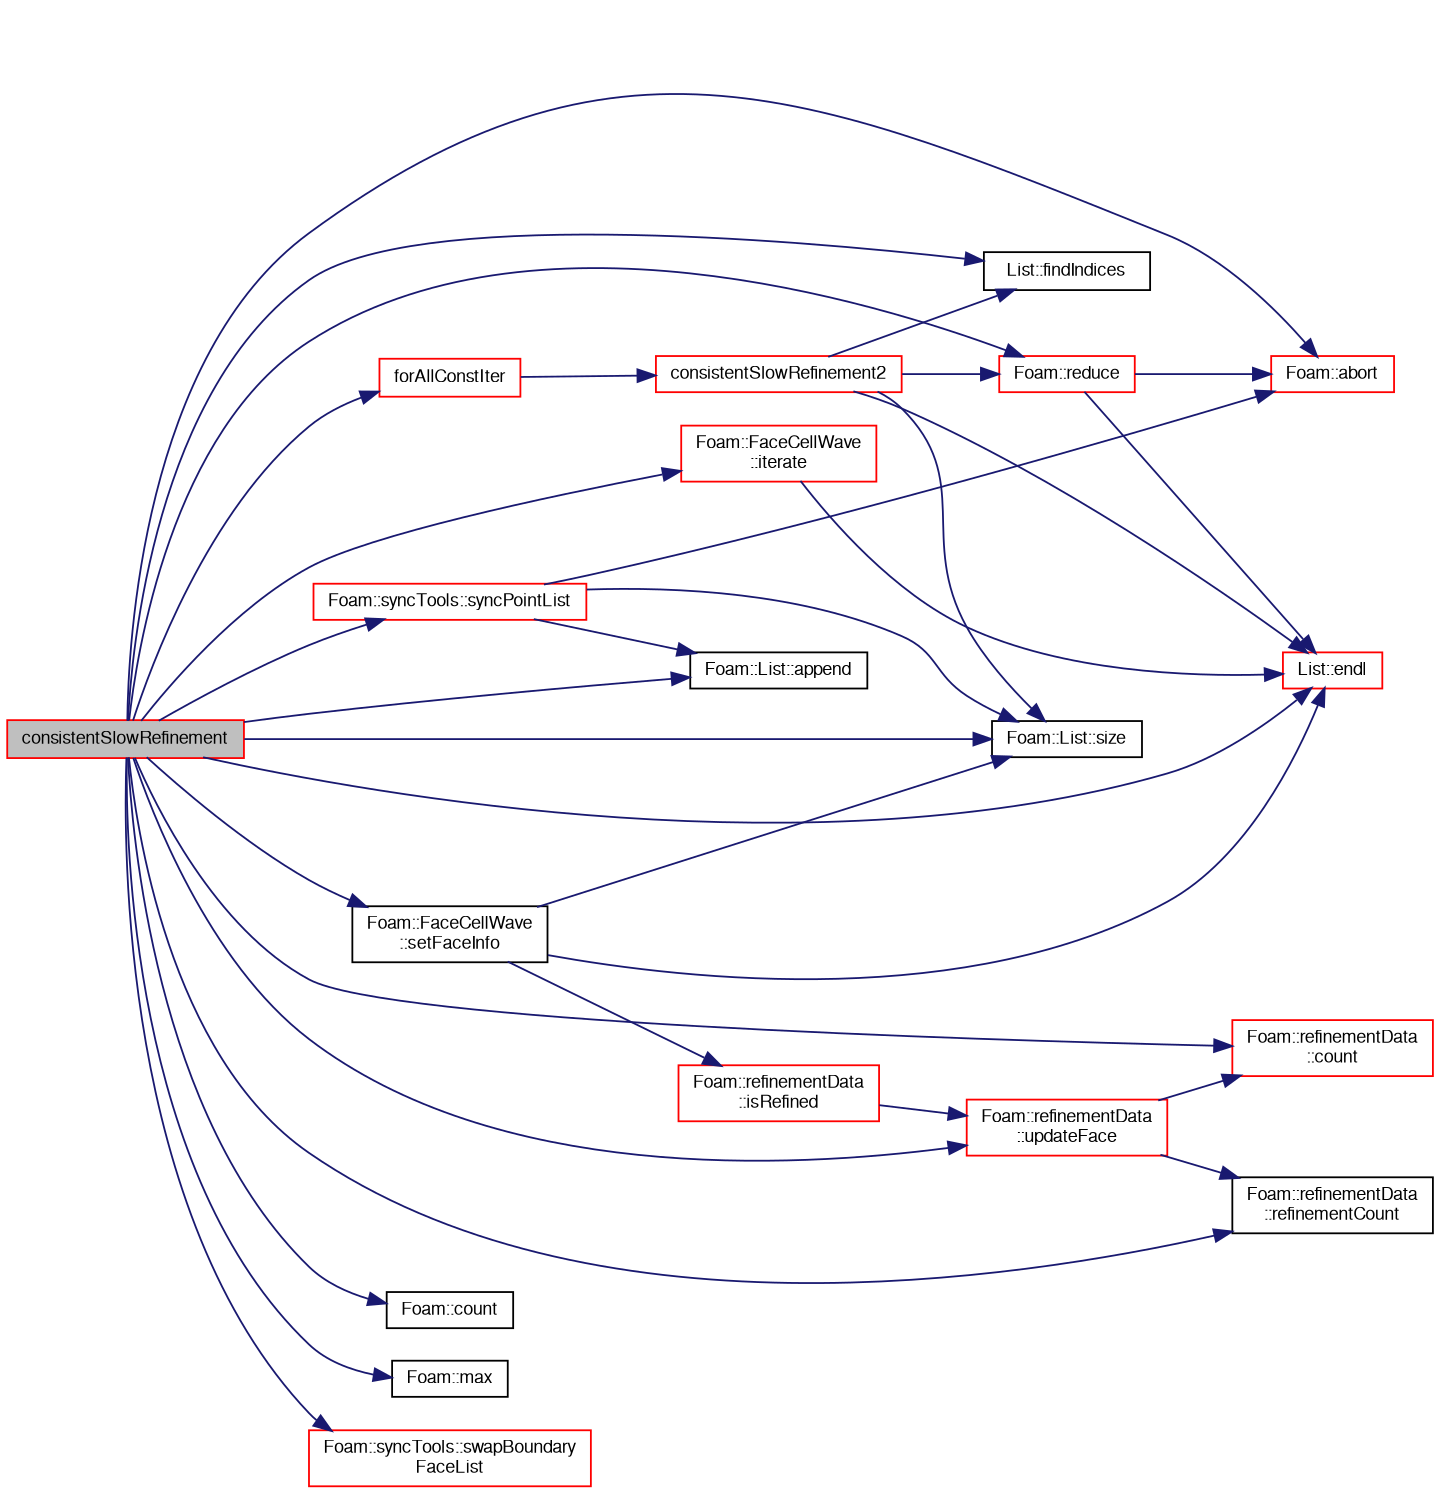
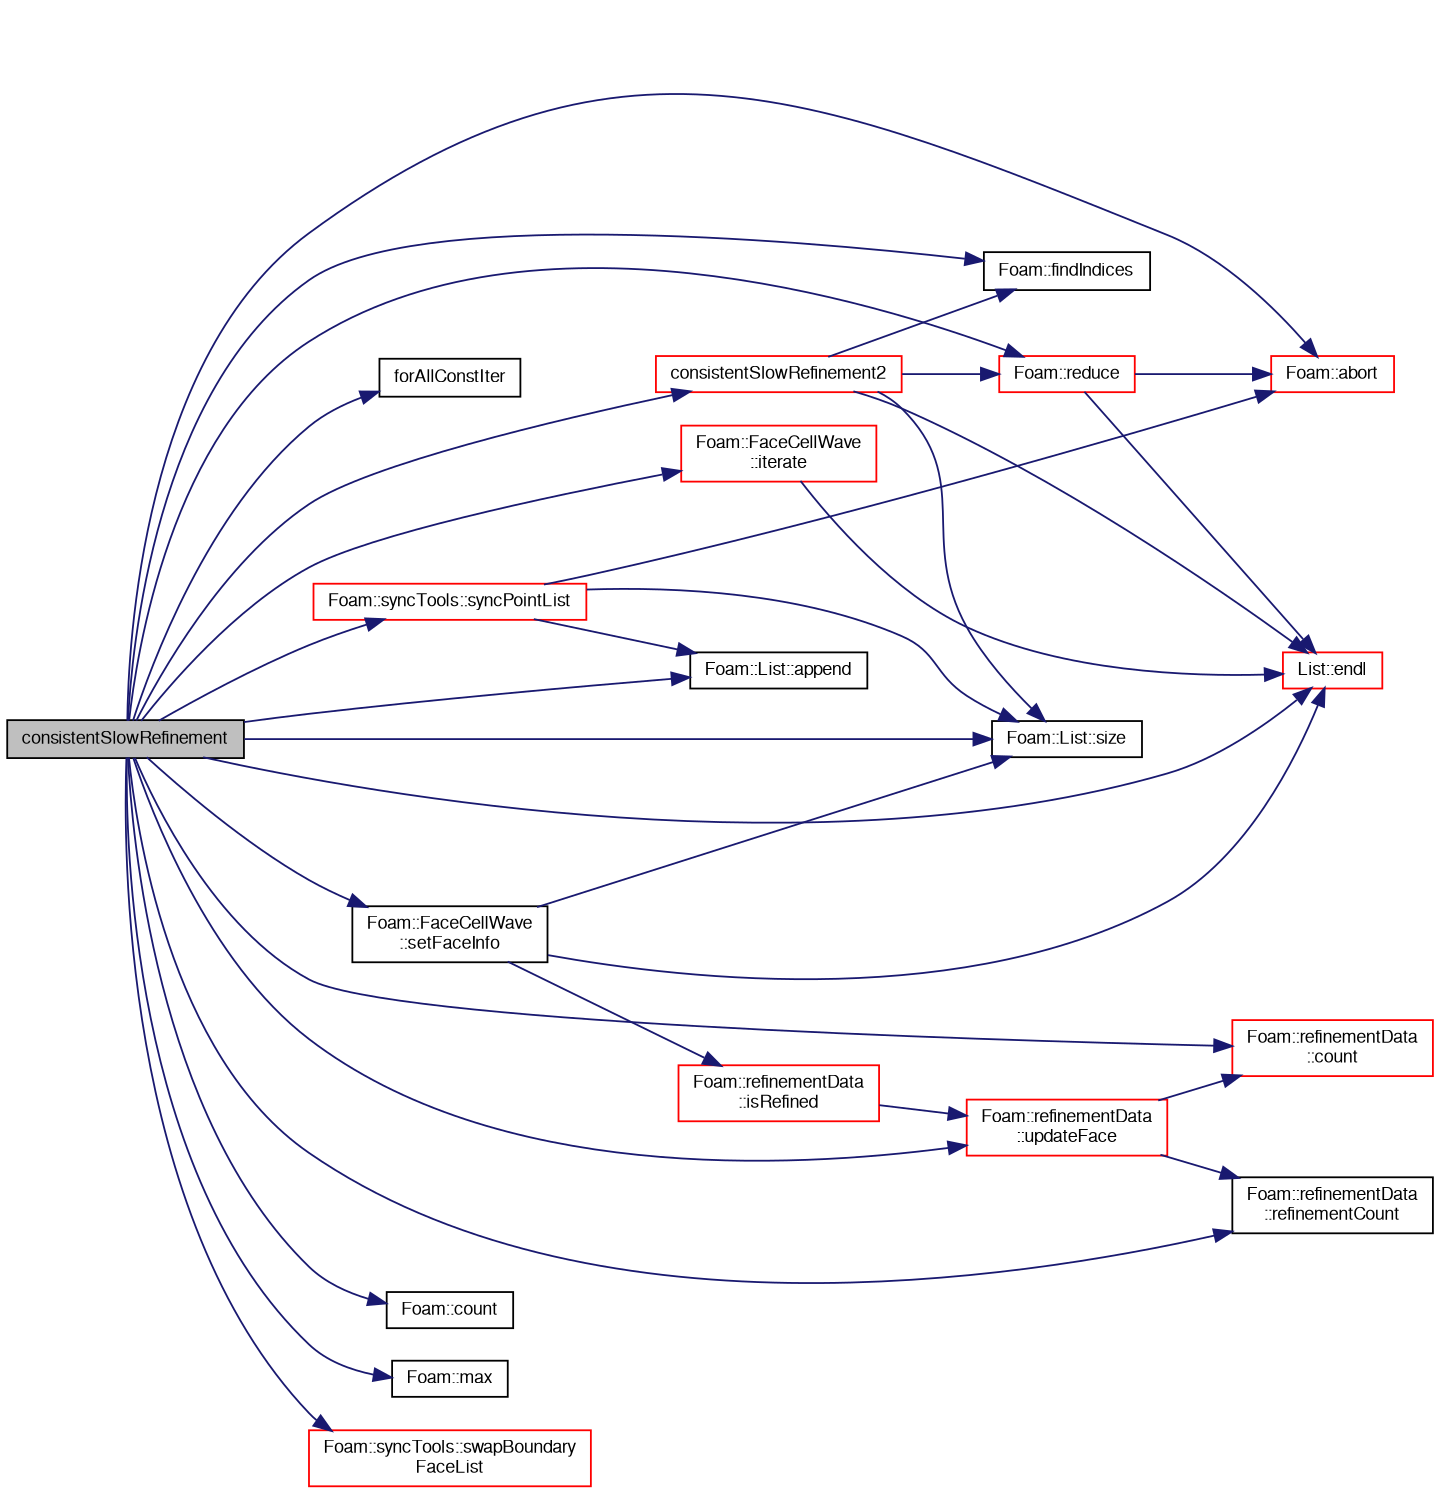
(1067, 271) -> (1067, 271)
(579, 376) -> (354, 482)
(450, 378) -> (450, 378)
(126, 739) -> (126, 739)
